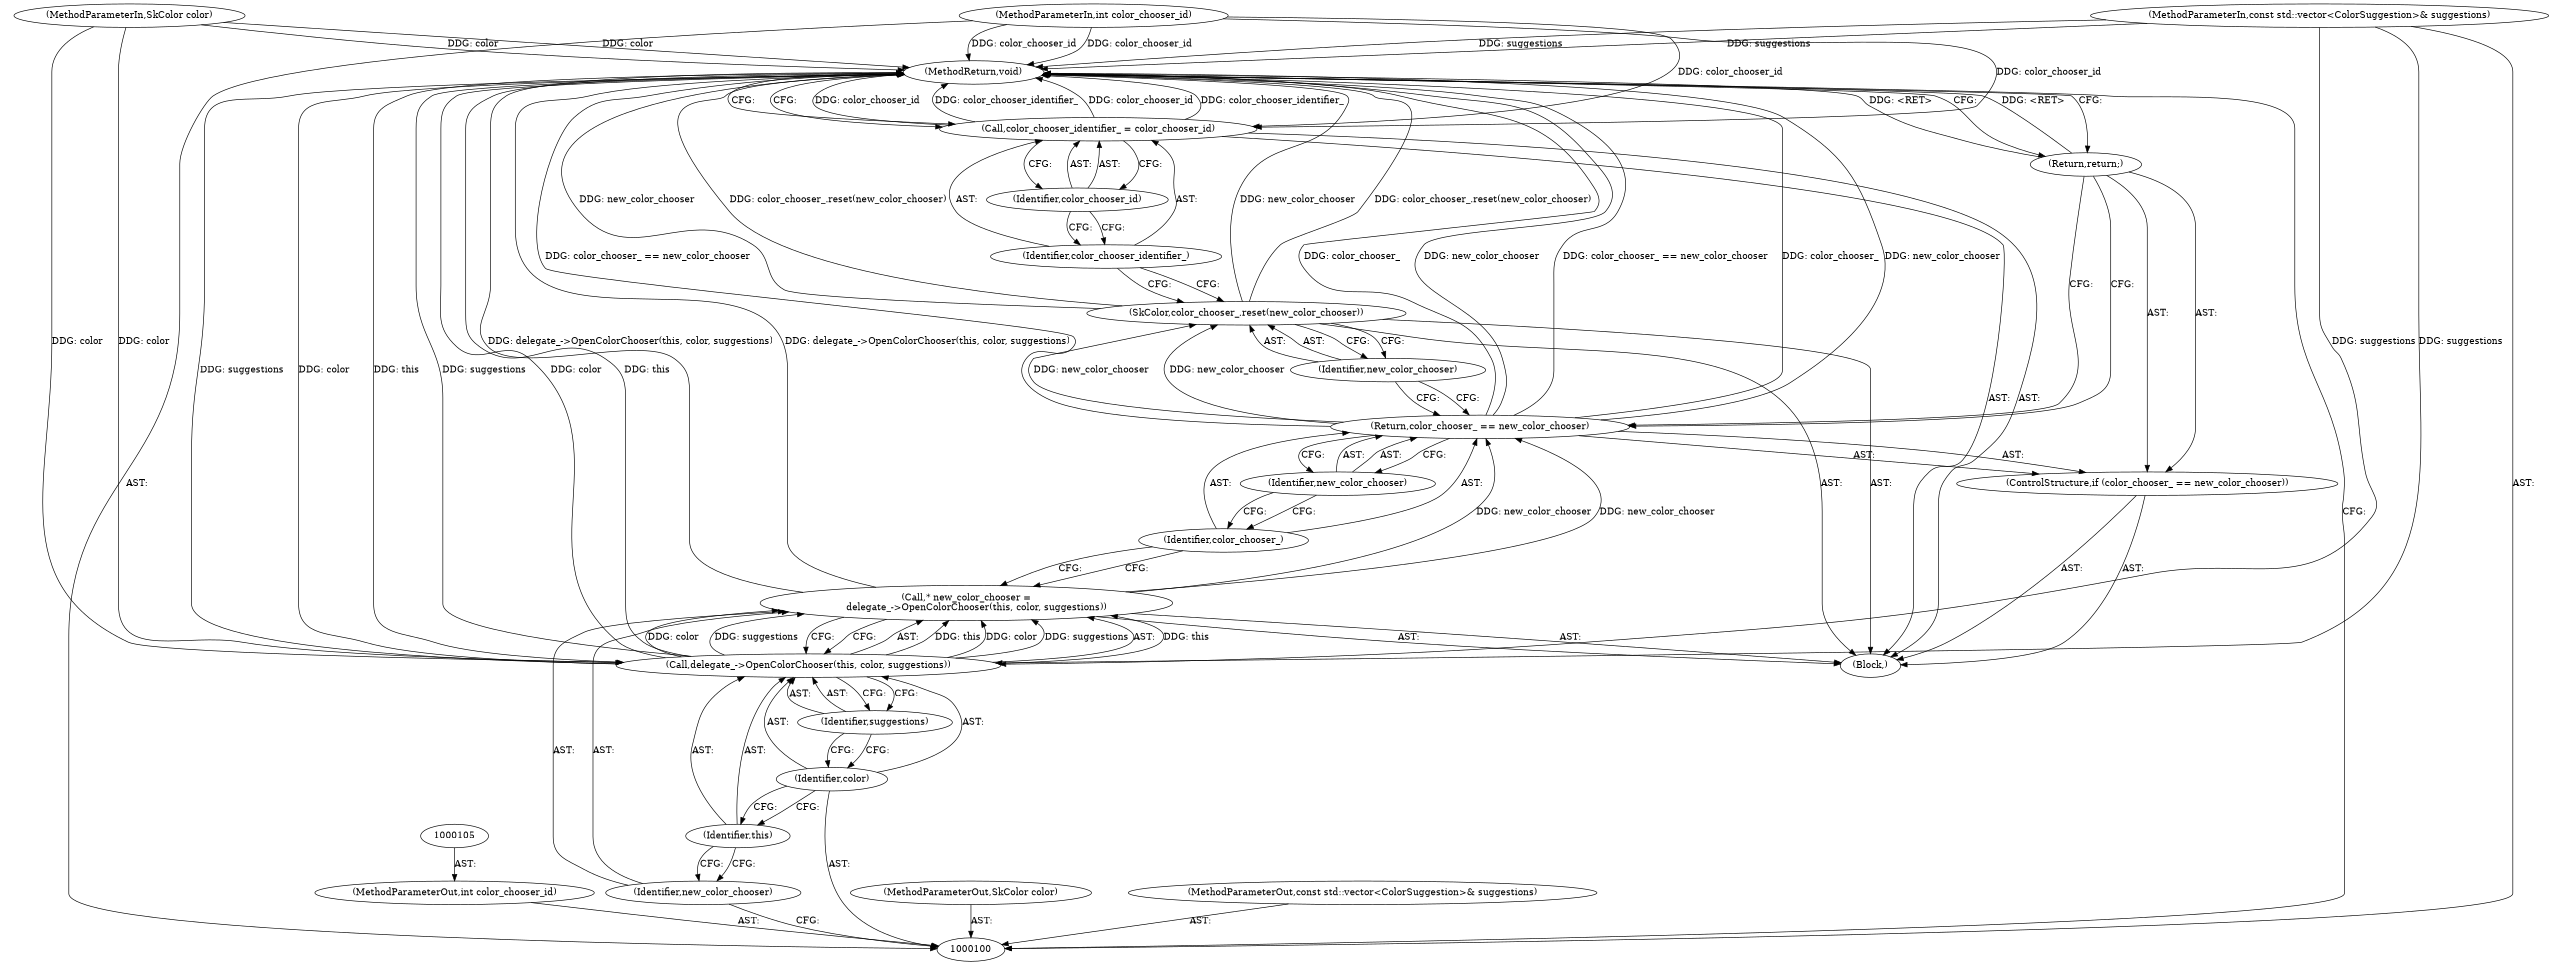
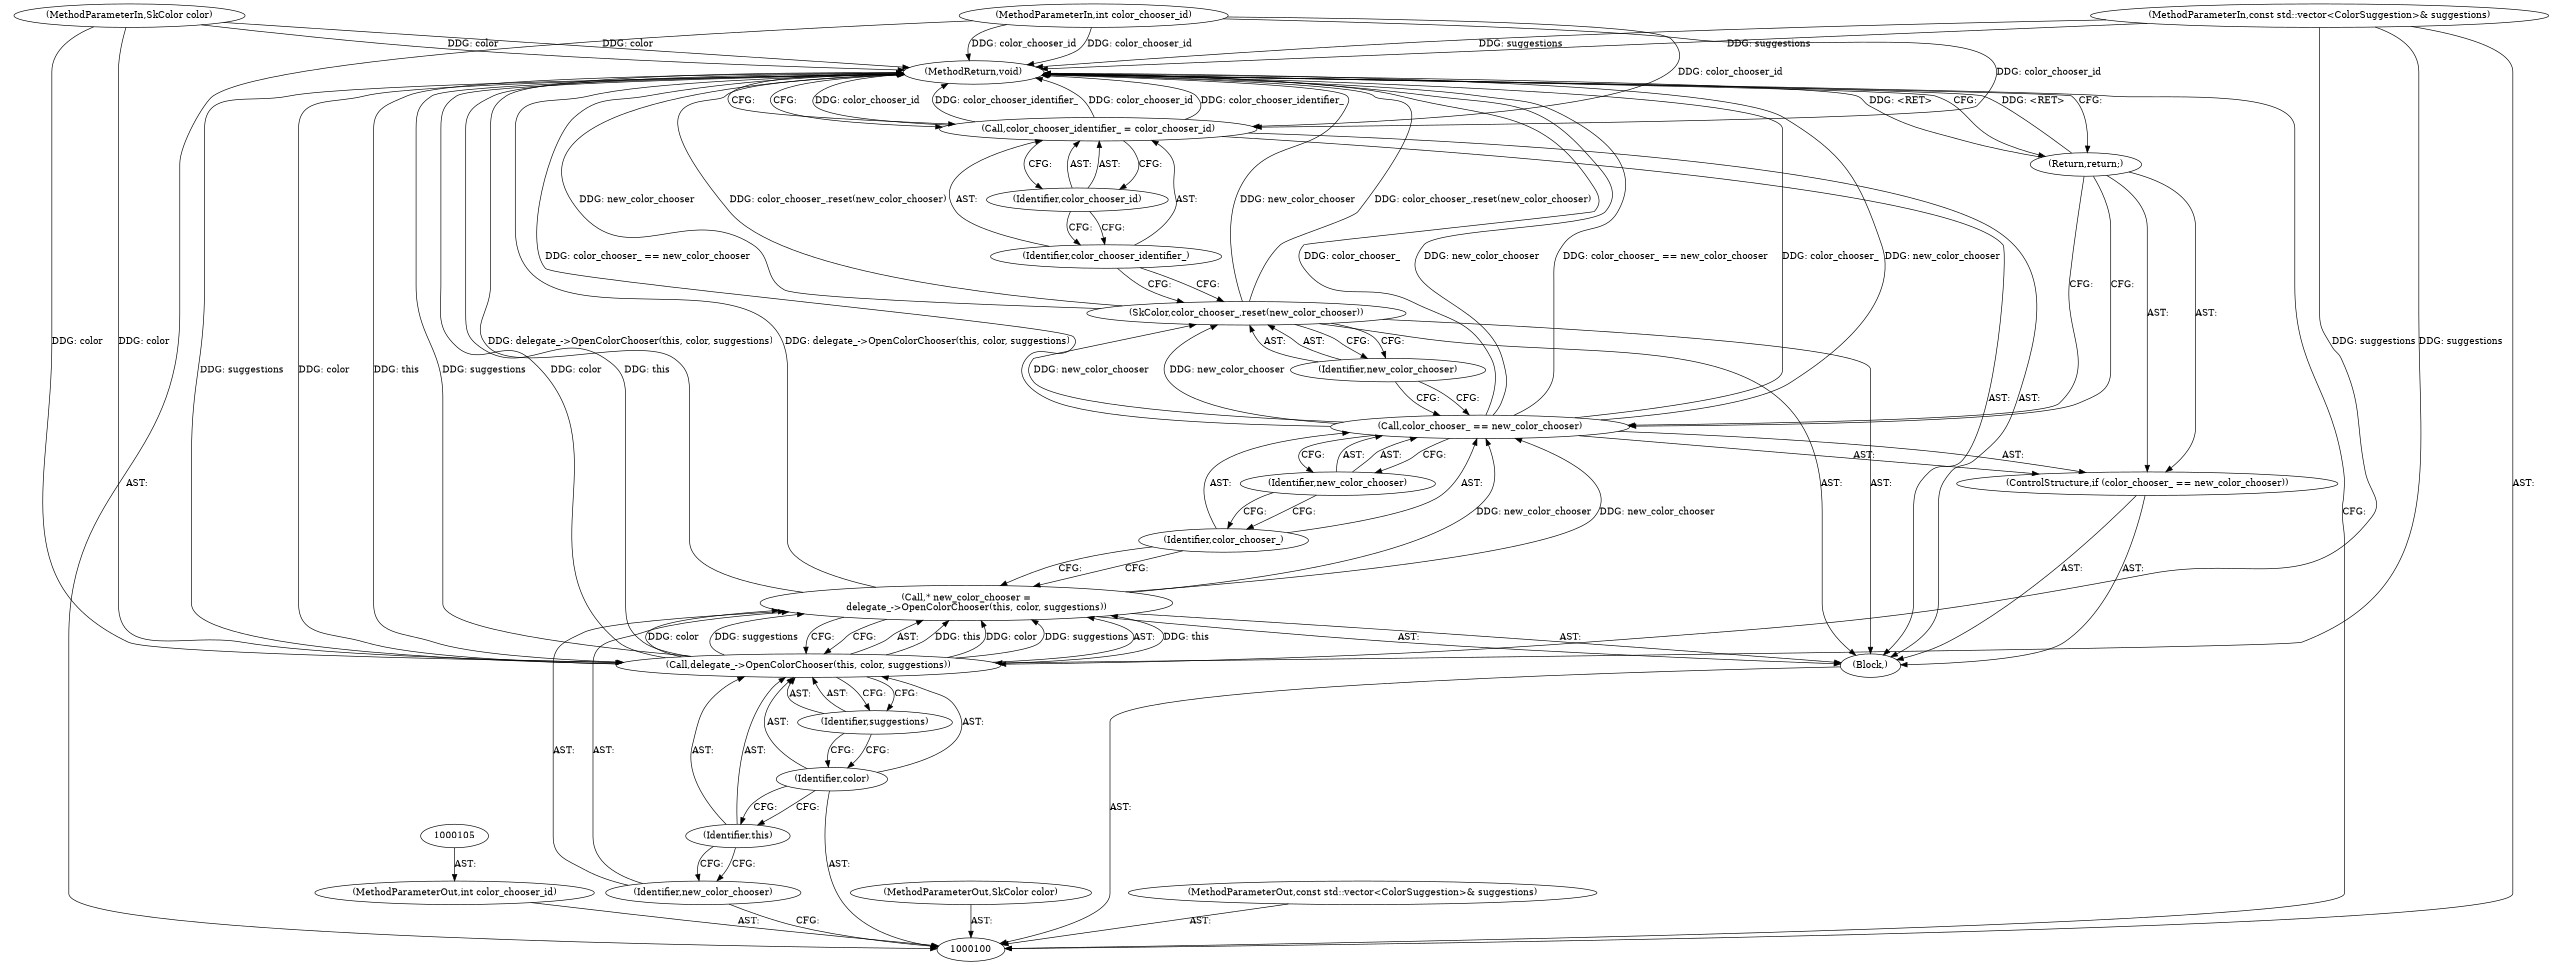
(1480, 427) -> (1480, 427)
none -> (1328, 687)
